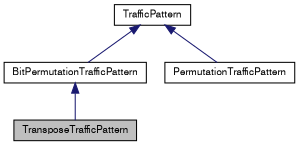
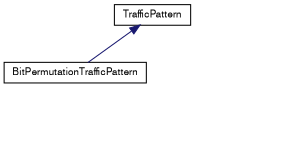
(230, 73) -> none
(75, 130) -> none
